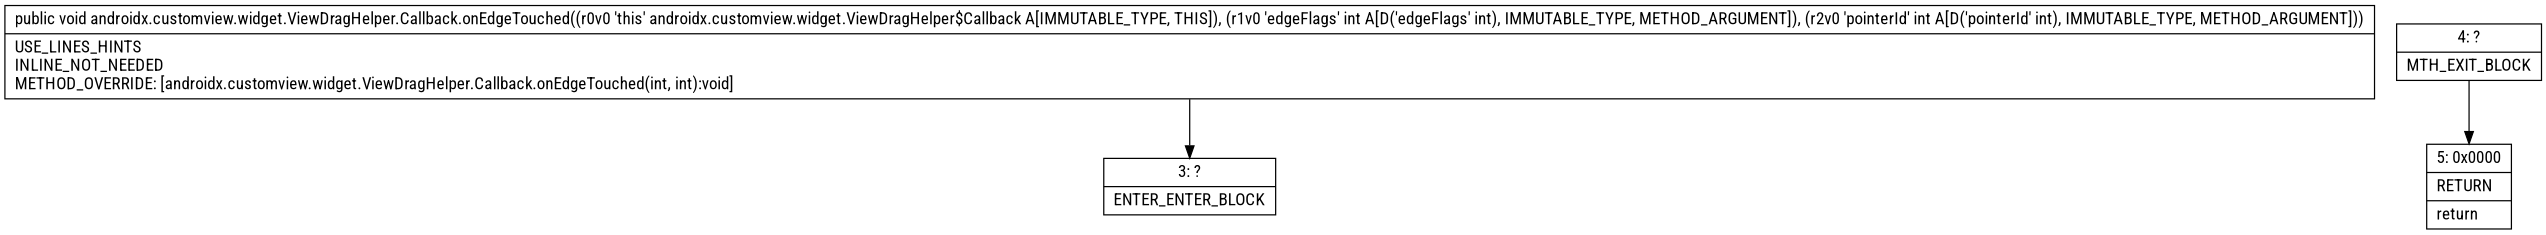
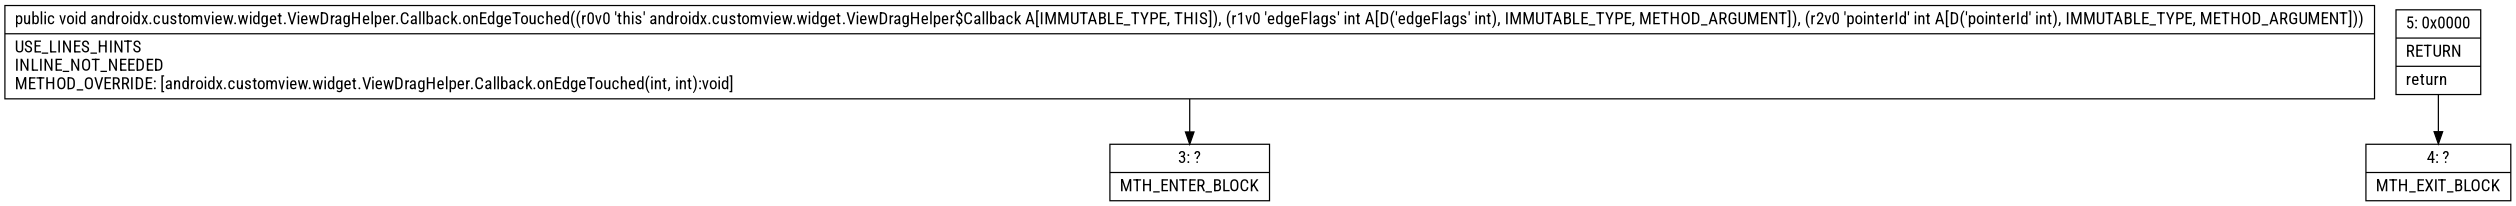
(2469, 106) -> (2438, 113)
(1190, 200) -> (1190, 186)
